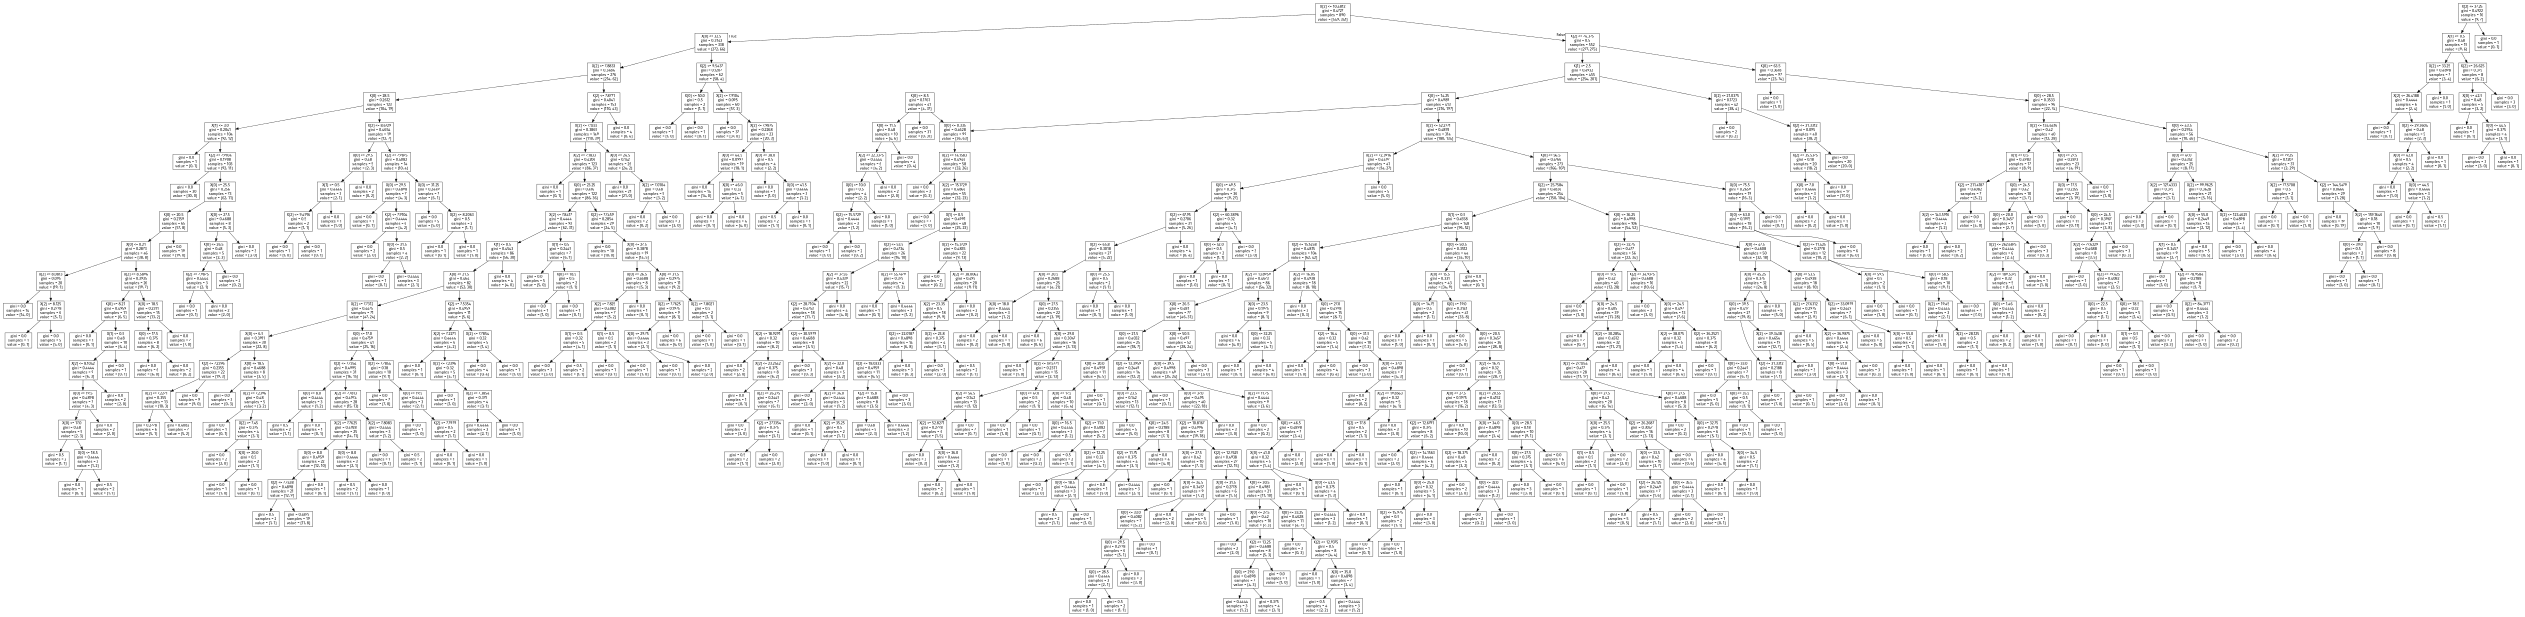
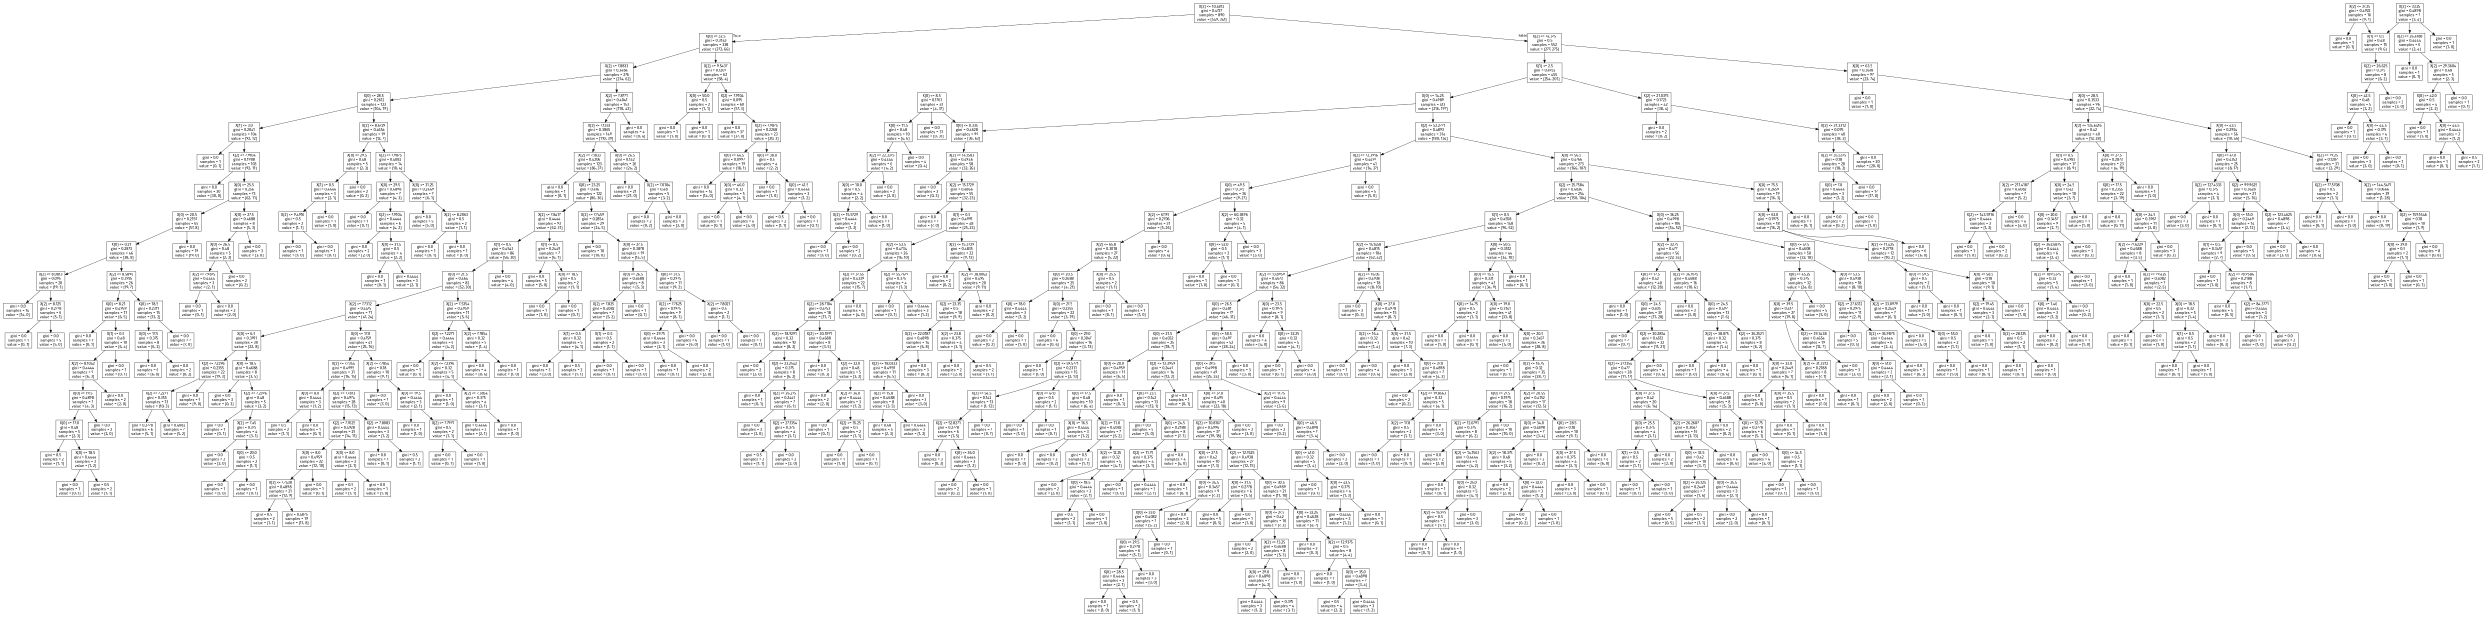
(2449, 57) -> (2394, 27)
